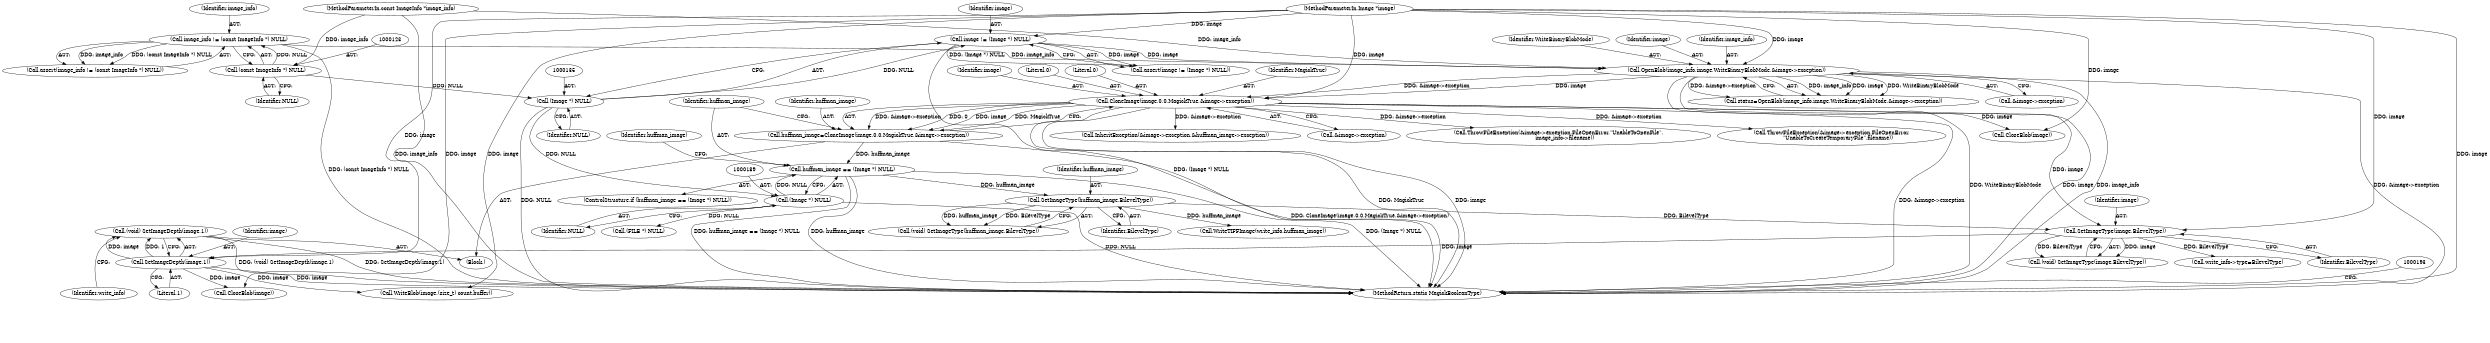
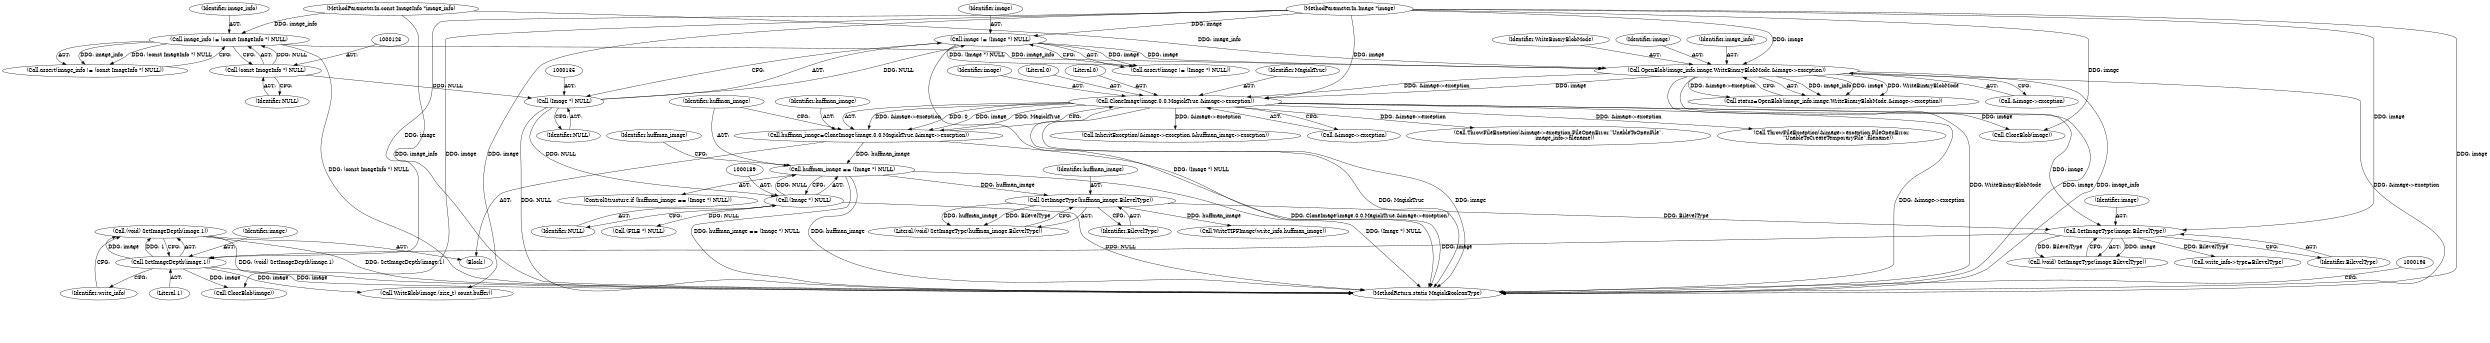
(326, 33) -> (284, 19)
(226, 55) -> (226, 55)
(968, 232) -> (968, 232)
(150, 277) -> (132, 276)
